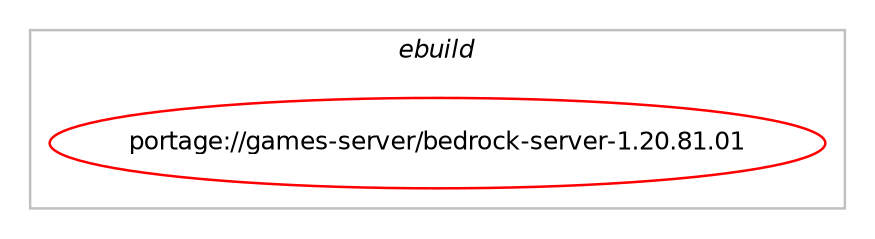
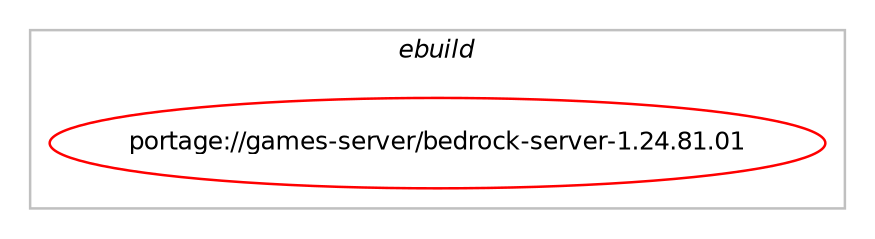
(438, 143) -> (438, 143)
